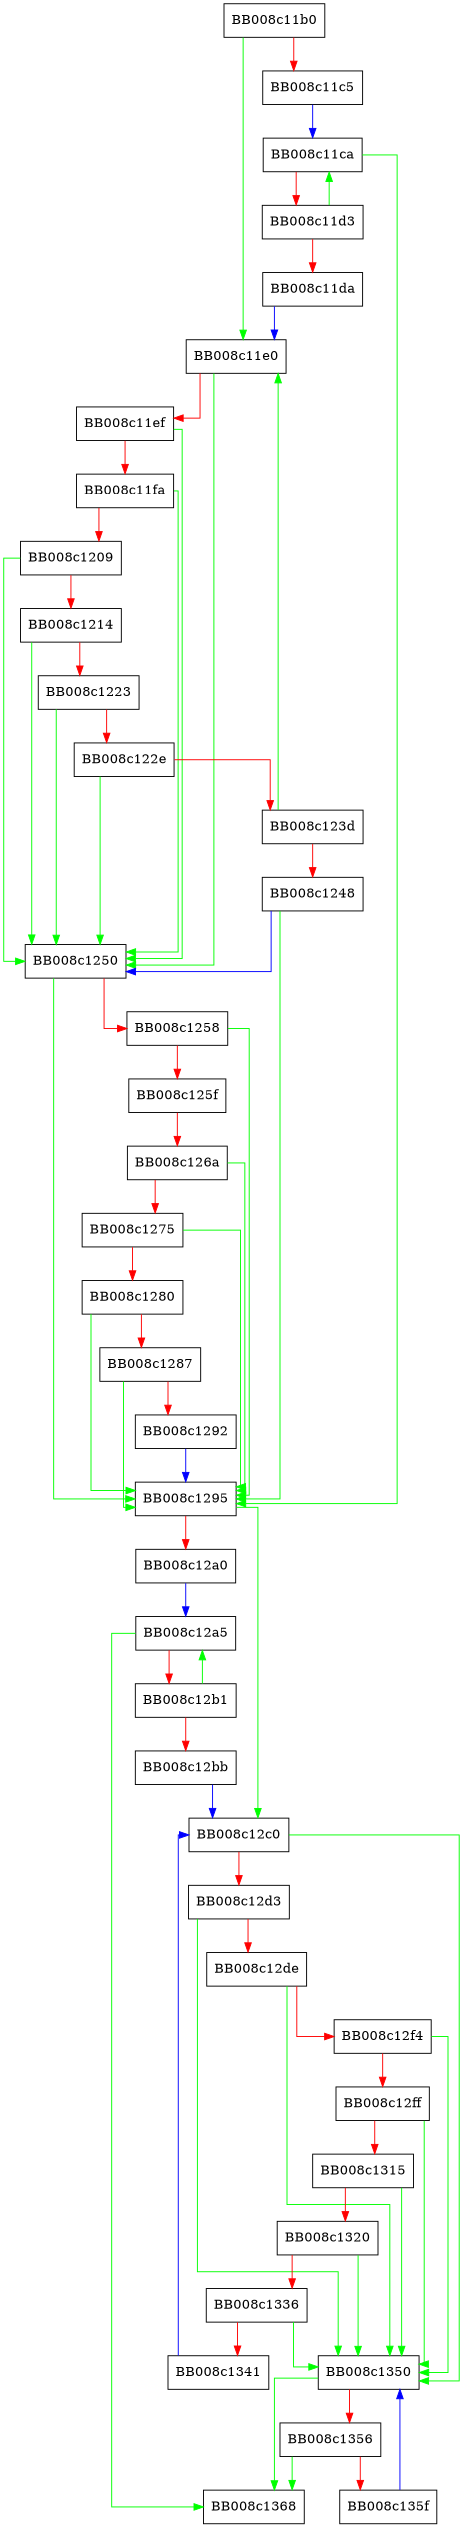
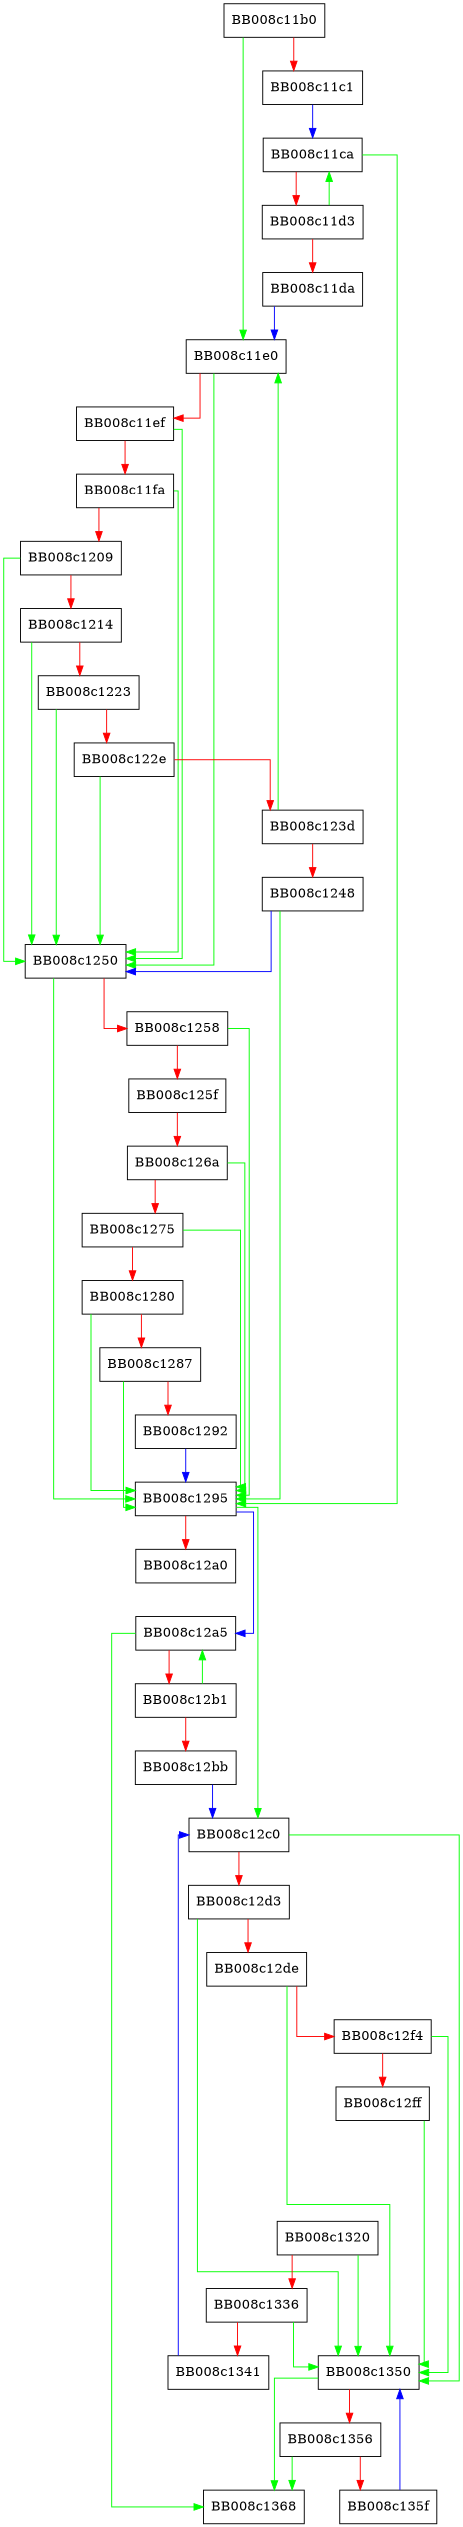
(313, 88) -> (313, 88)
(186, 1595) -> (254, 1568)
(363, 2171) -> none
